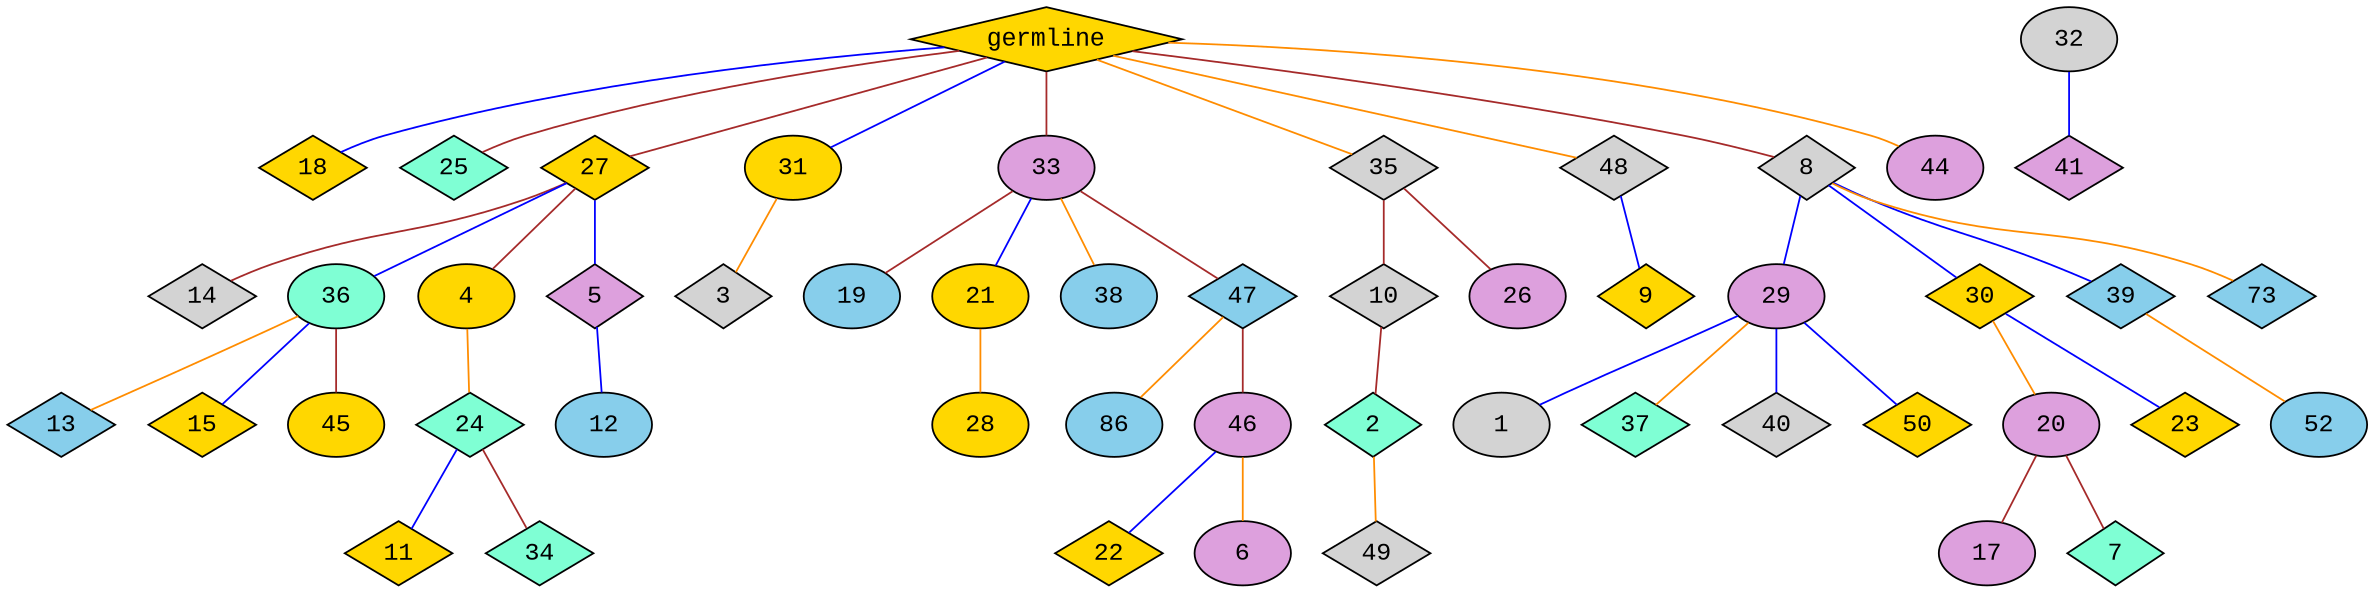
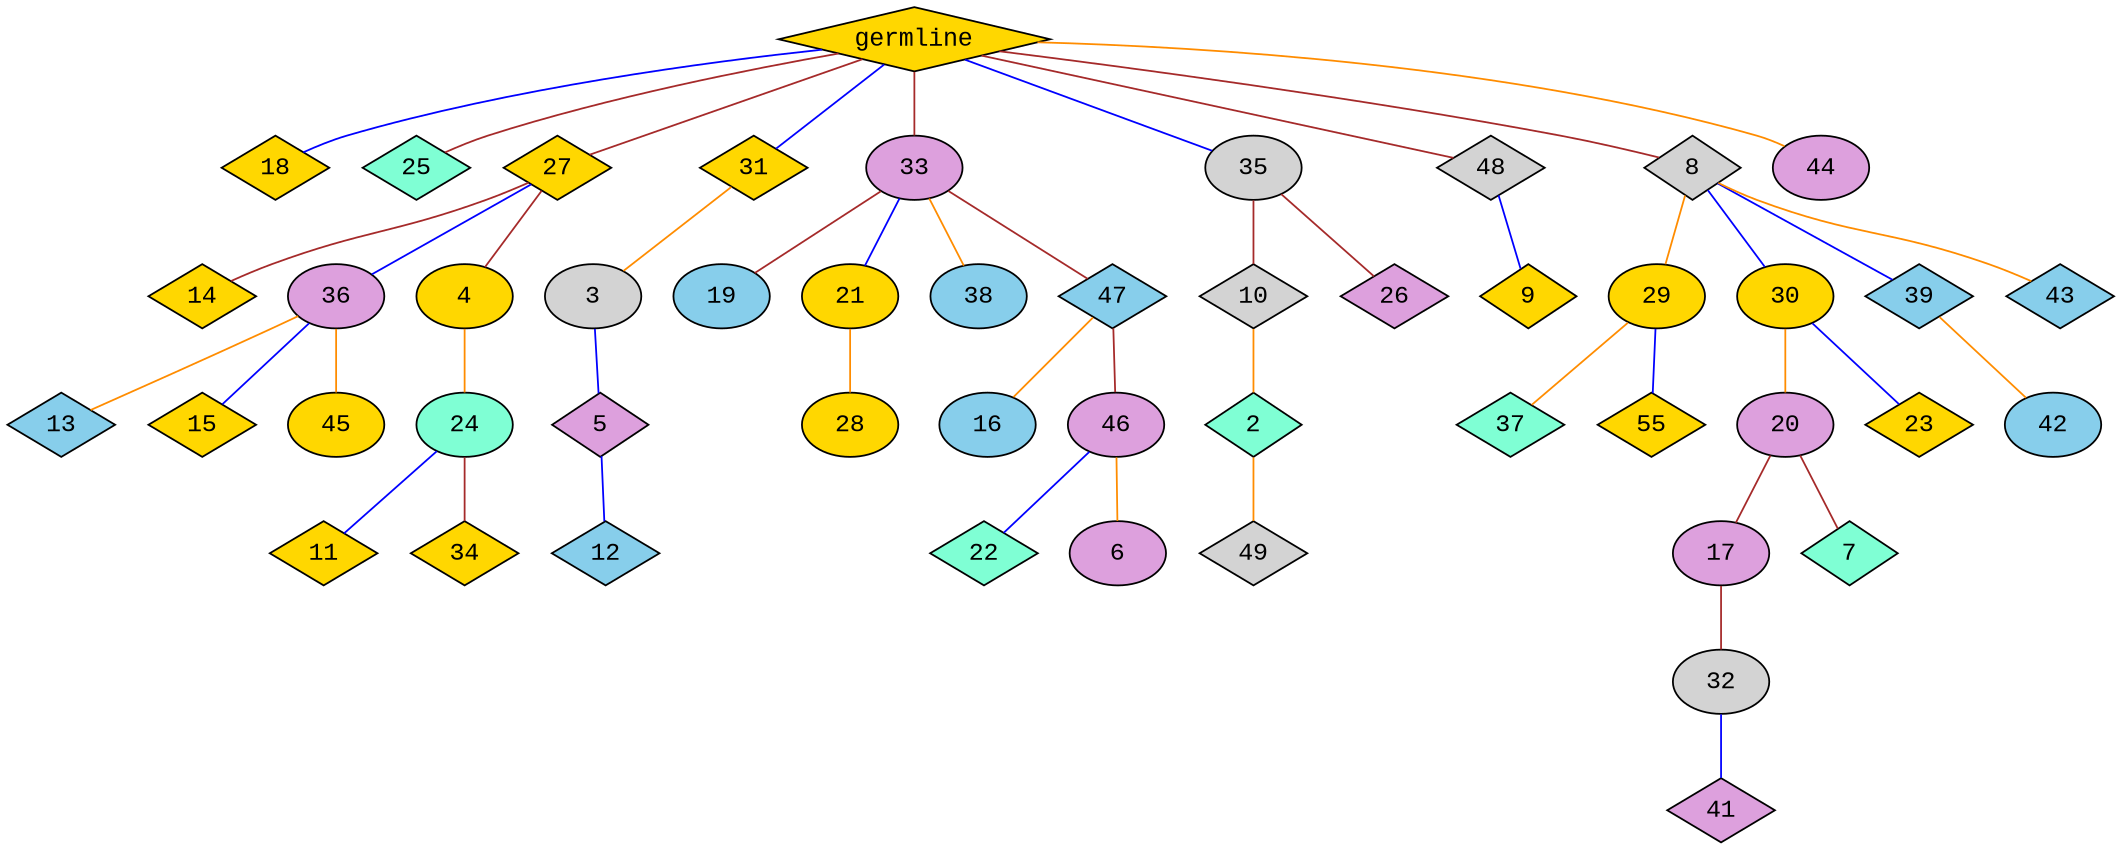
(1225, 107) -> (1089, 105)
(1345, 107) -> (1218, 107)
(793, 168) -> (754, 168)
(1384, 168) -> (1253, 168)
(1792, 230) -> (1675, 230)
(595, 232) -> (597, 361)
(202, 296) -> (202, 296)
(336, 296) -> (336, 296)
(723, 296) -> (593, 296)
(1518, 296) -> (1394, 296)
(1776, 296) -> (1657, 296)
(1980, 296) -> (1785, 296)
(2262, 296) -> (2060, 296)
(336, 361) -> (336, 361)
(1378, 361) -> (1253, 361)
(470, 425) -> (465, 425)
(604, 425) -> (606, 553)
(1114, 425) -> (988, 425)
(1502, 425) -> none
(1776, 425) -> none
(1917, 425) -> (1651, 425)
(2319, 425) -> (2053, 425)
(540, 553) -> (465, 553)
(1109, 553) -> (984, 553)
none -> (1721, 618)
